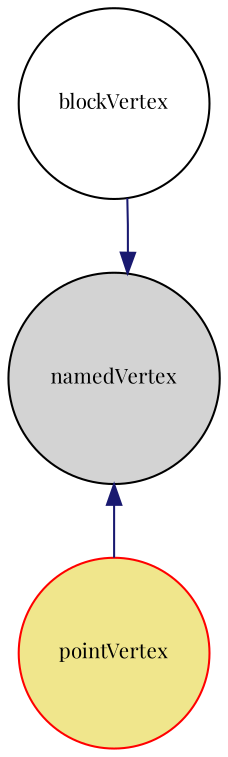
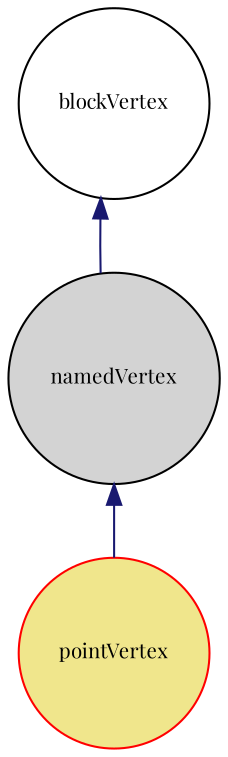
(128, 225) -> (100, 246)
